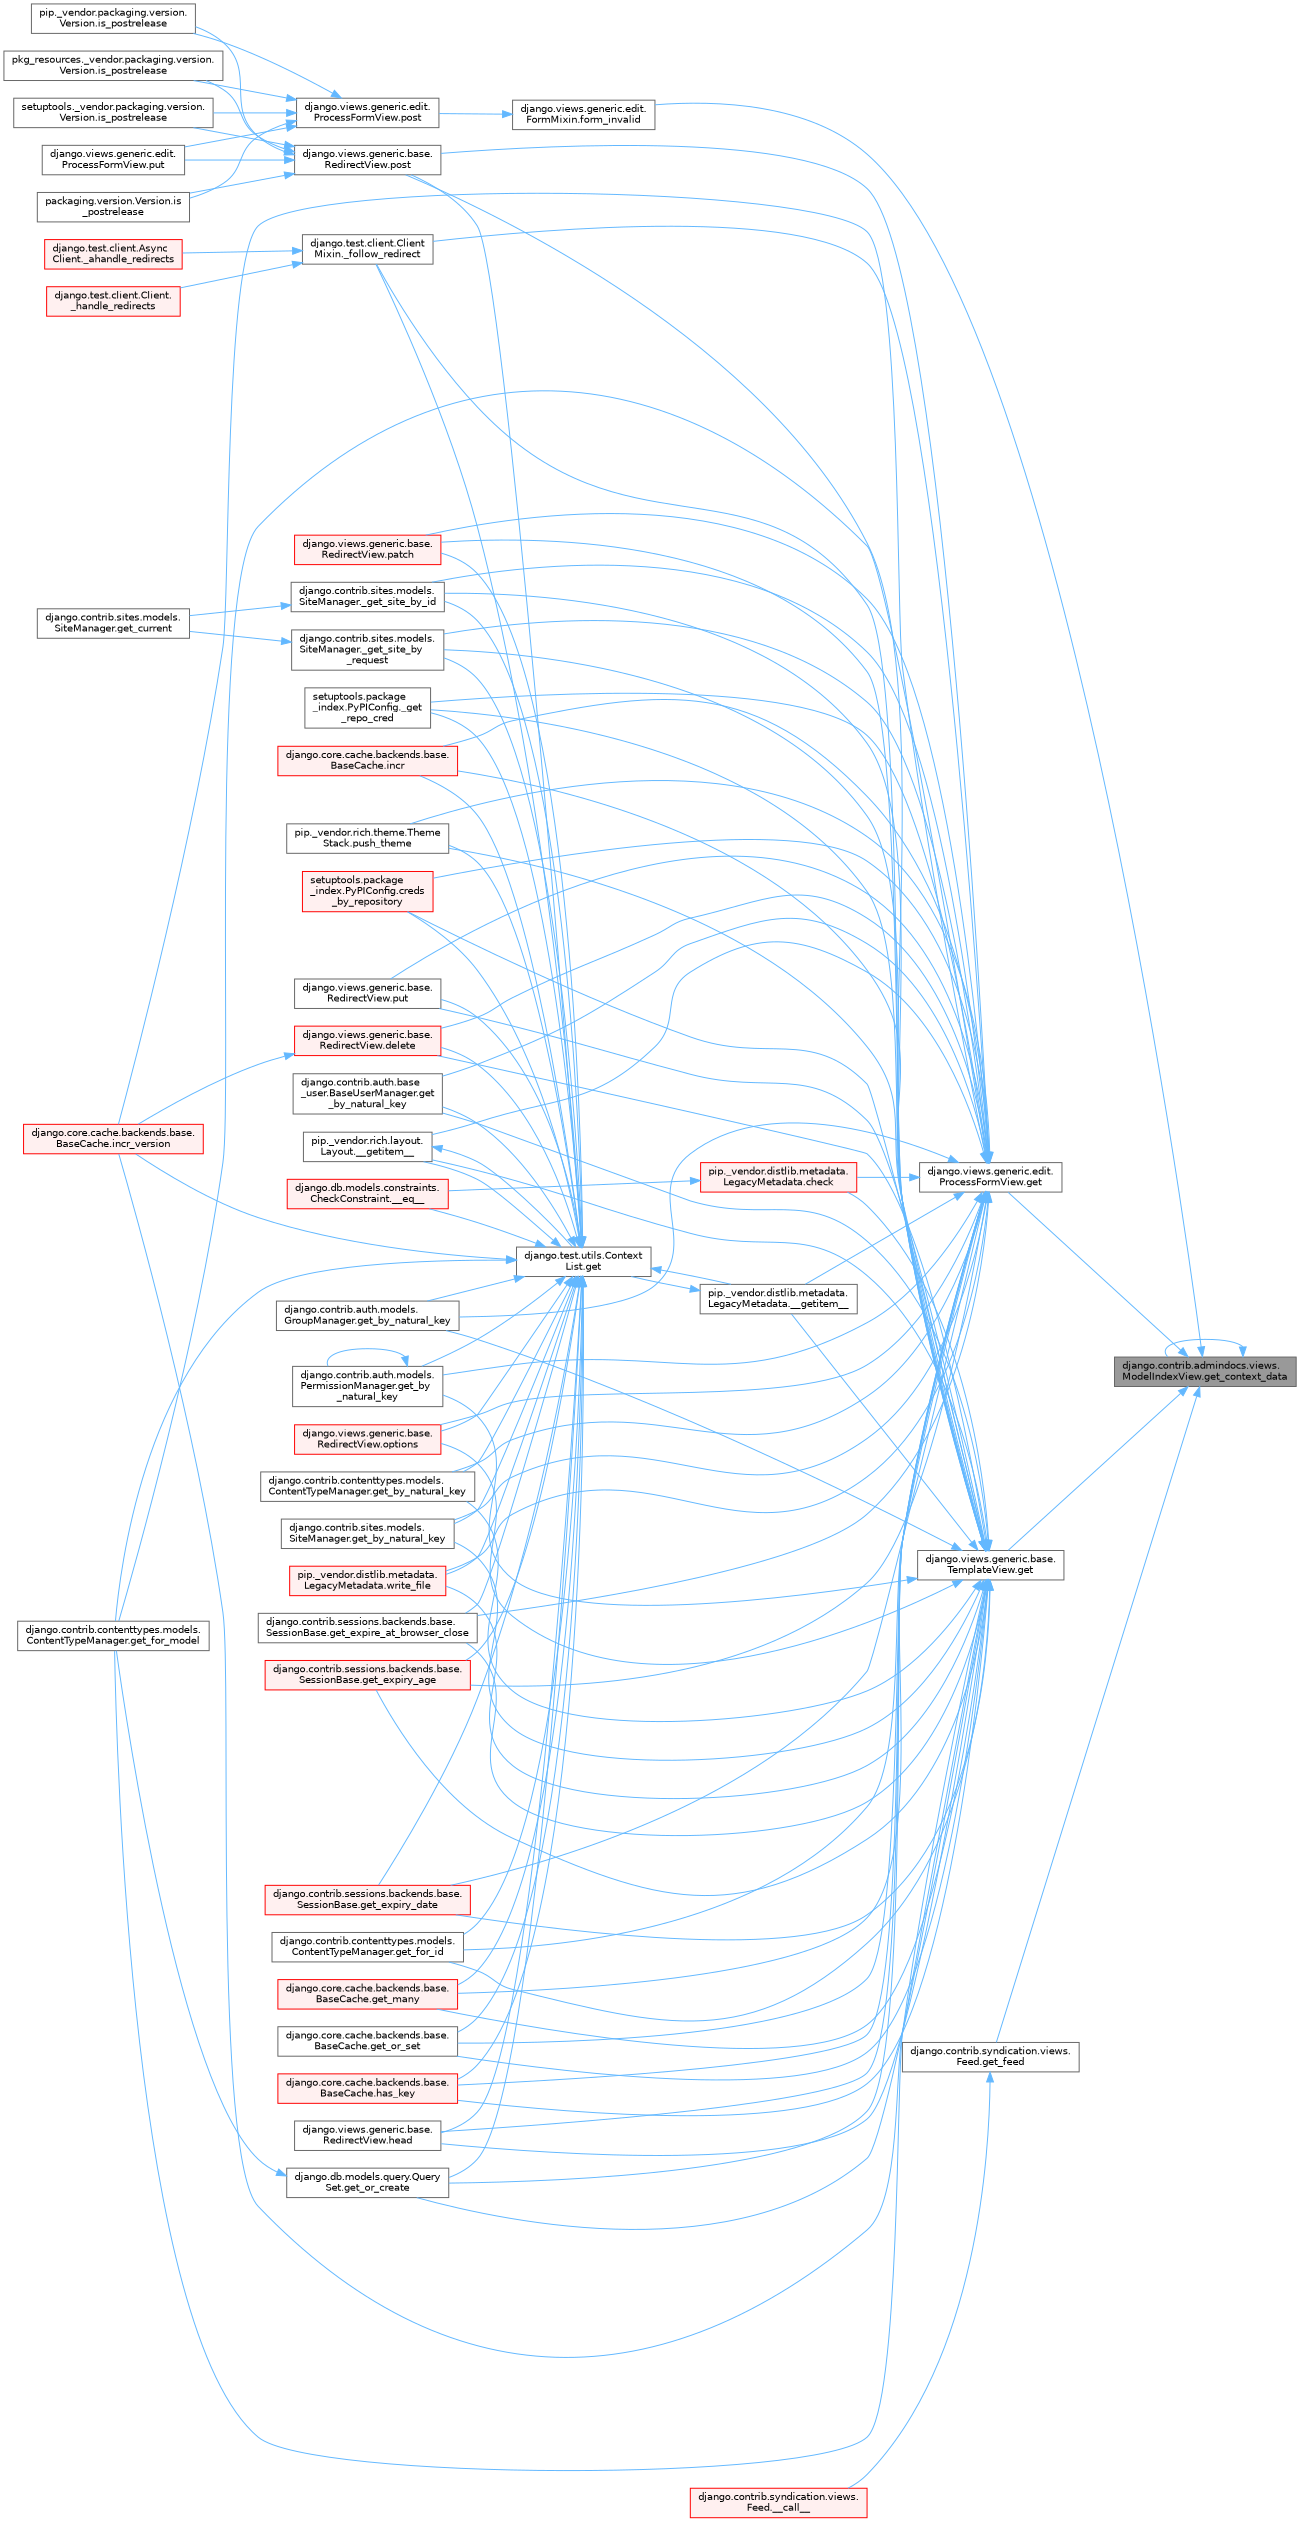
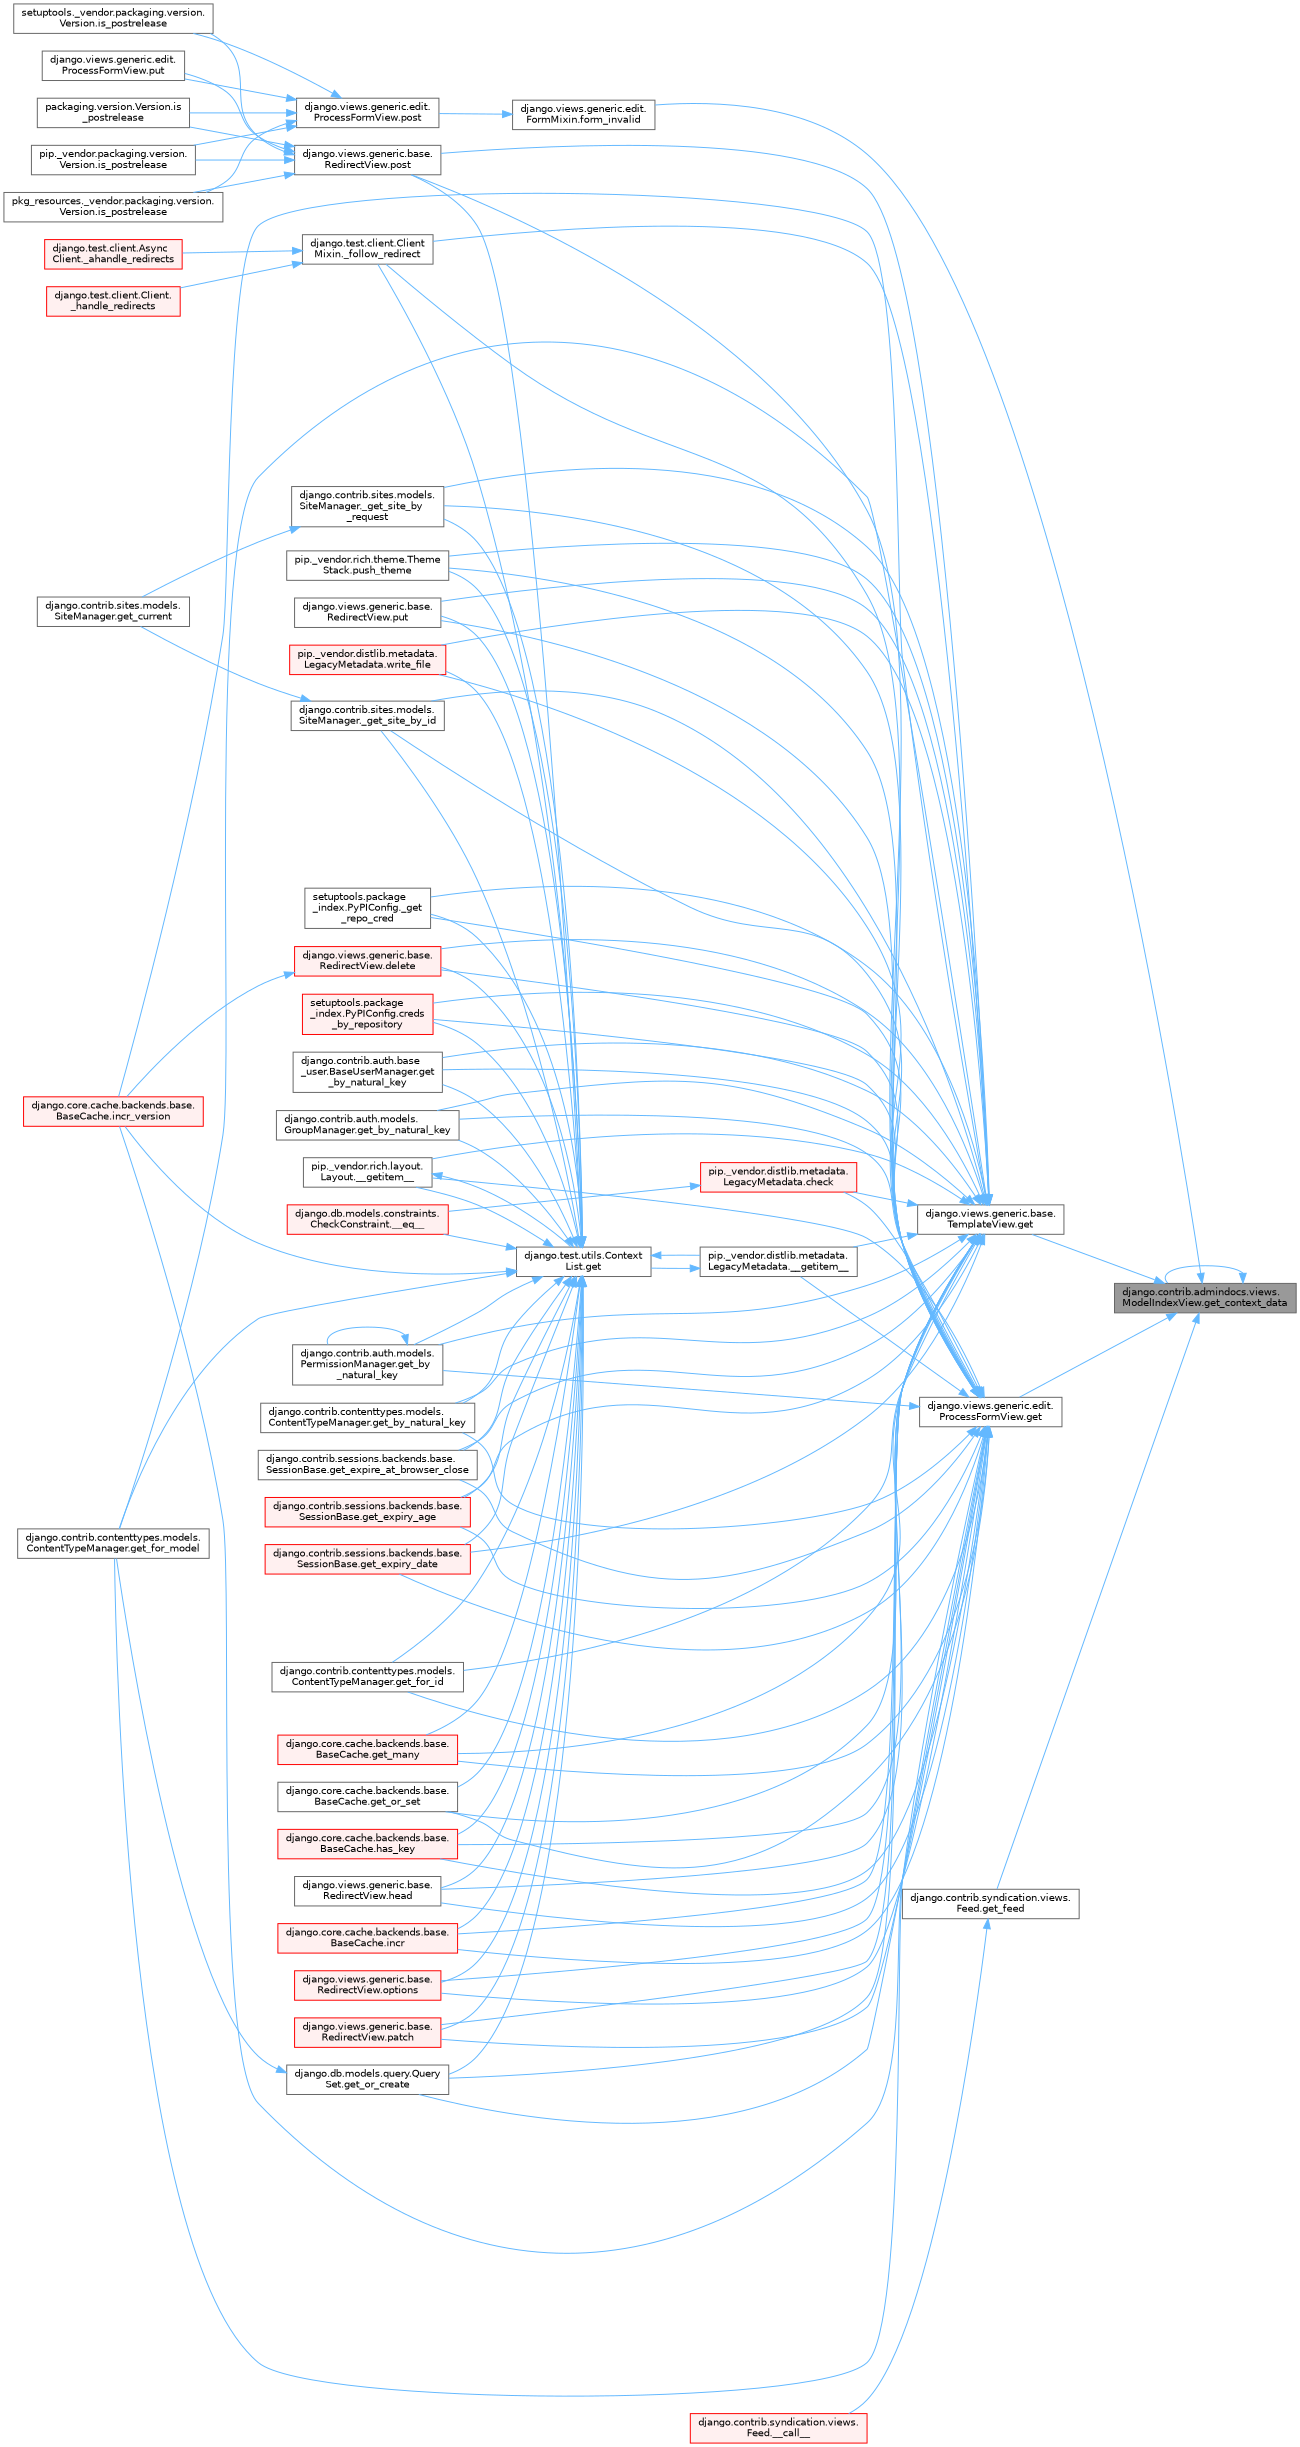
(368, 1534) -> none
